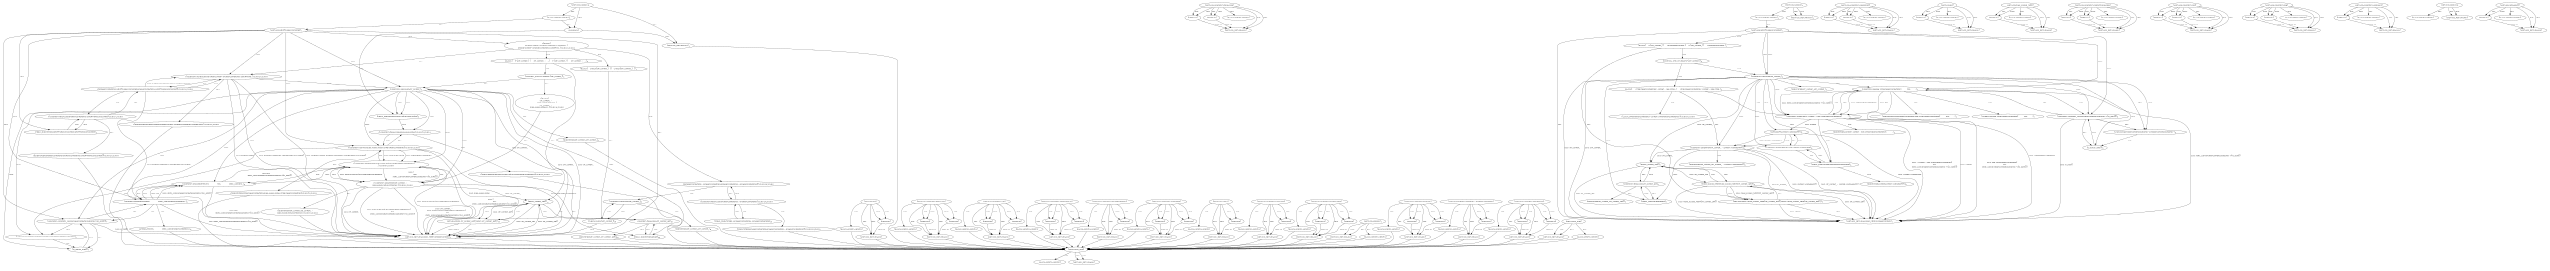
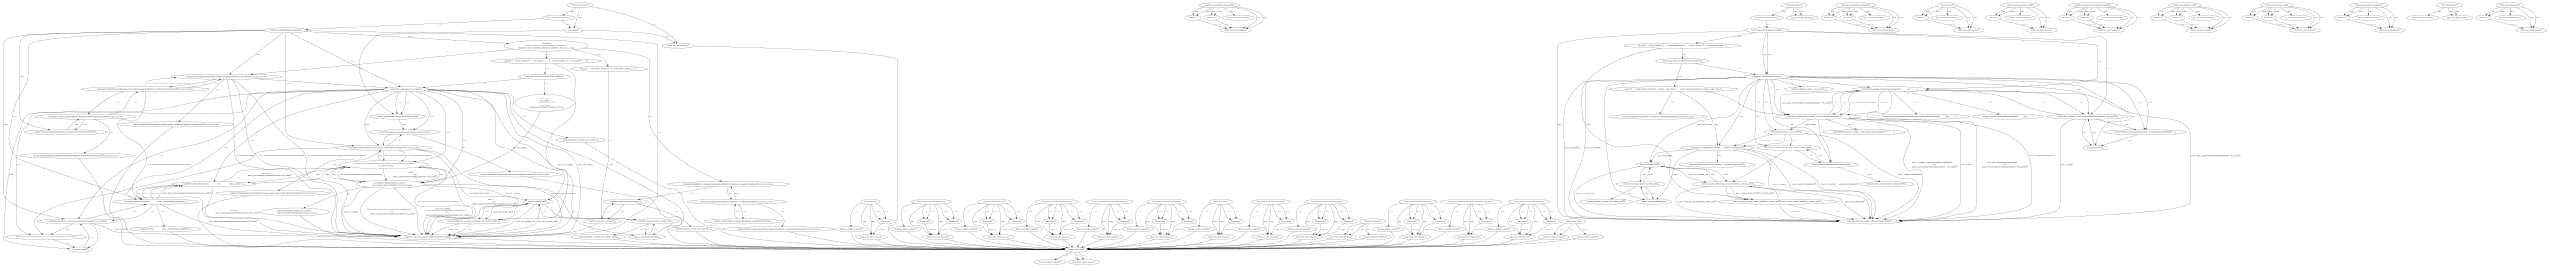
(1797, 141) -> (1760, 166)
